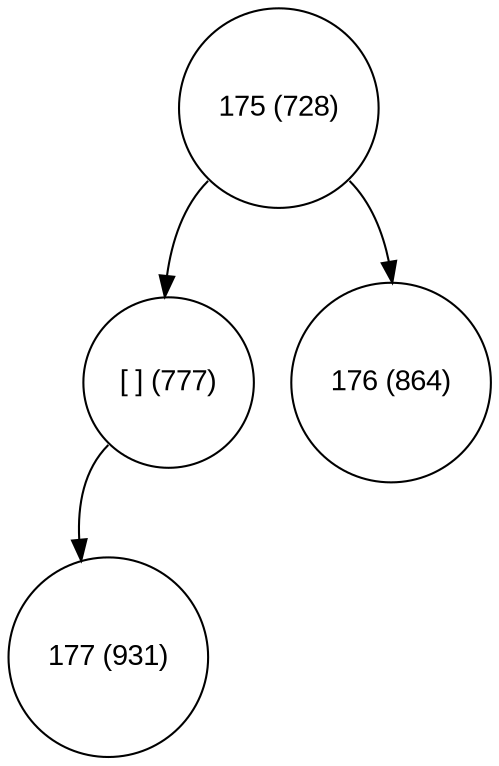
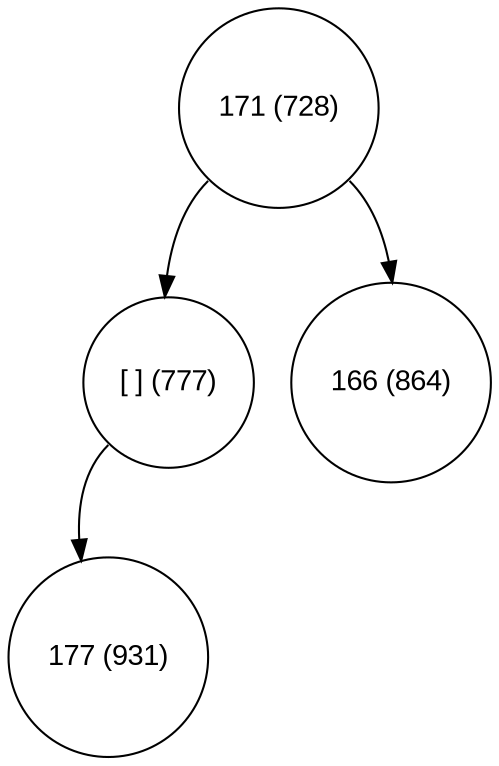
(279, 108) -> (279, 108)
(391, 383) -> (391, 383)
